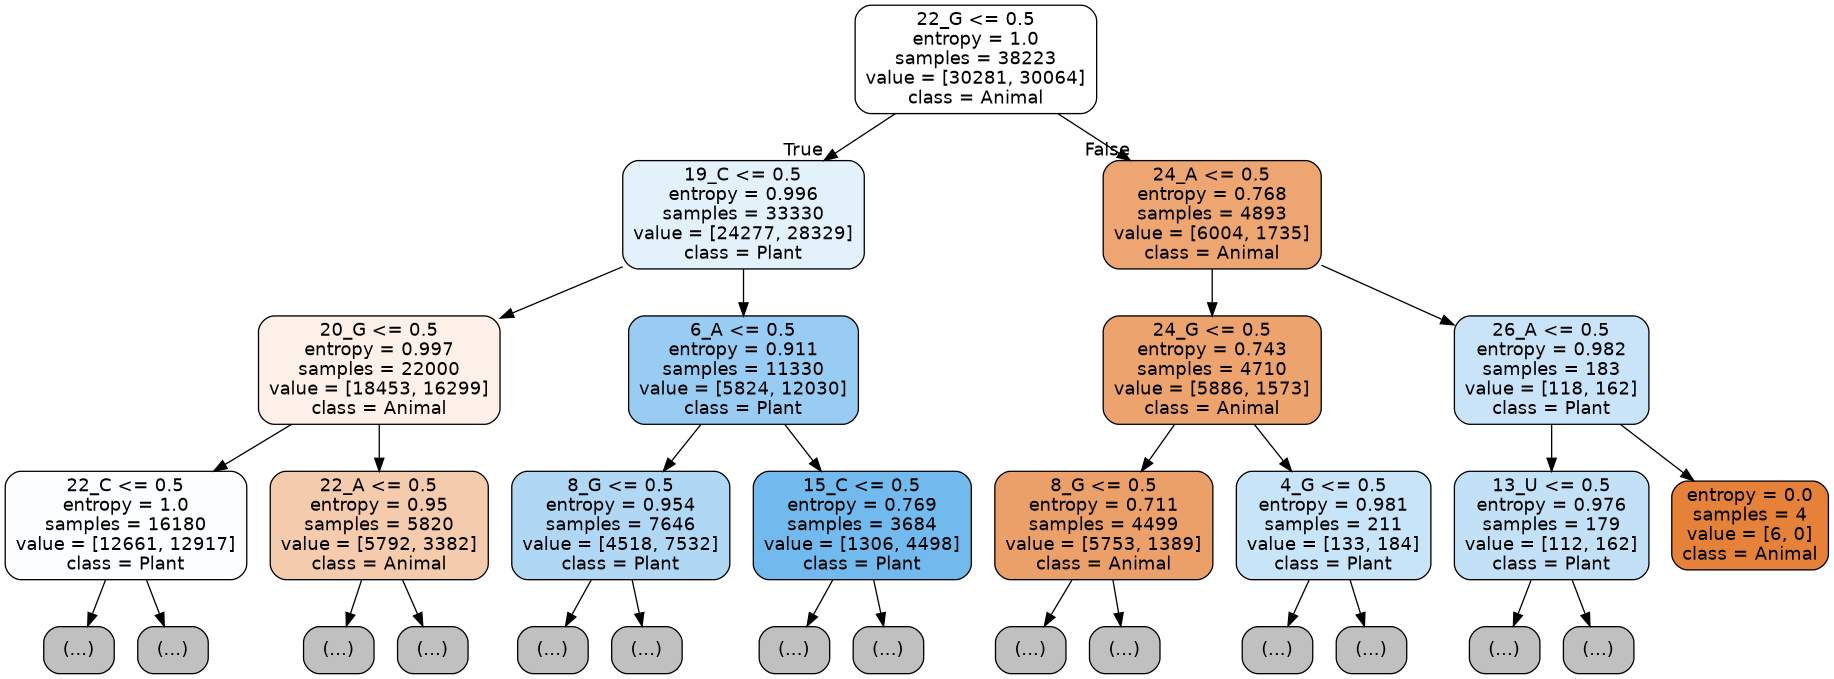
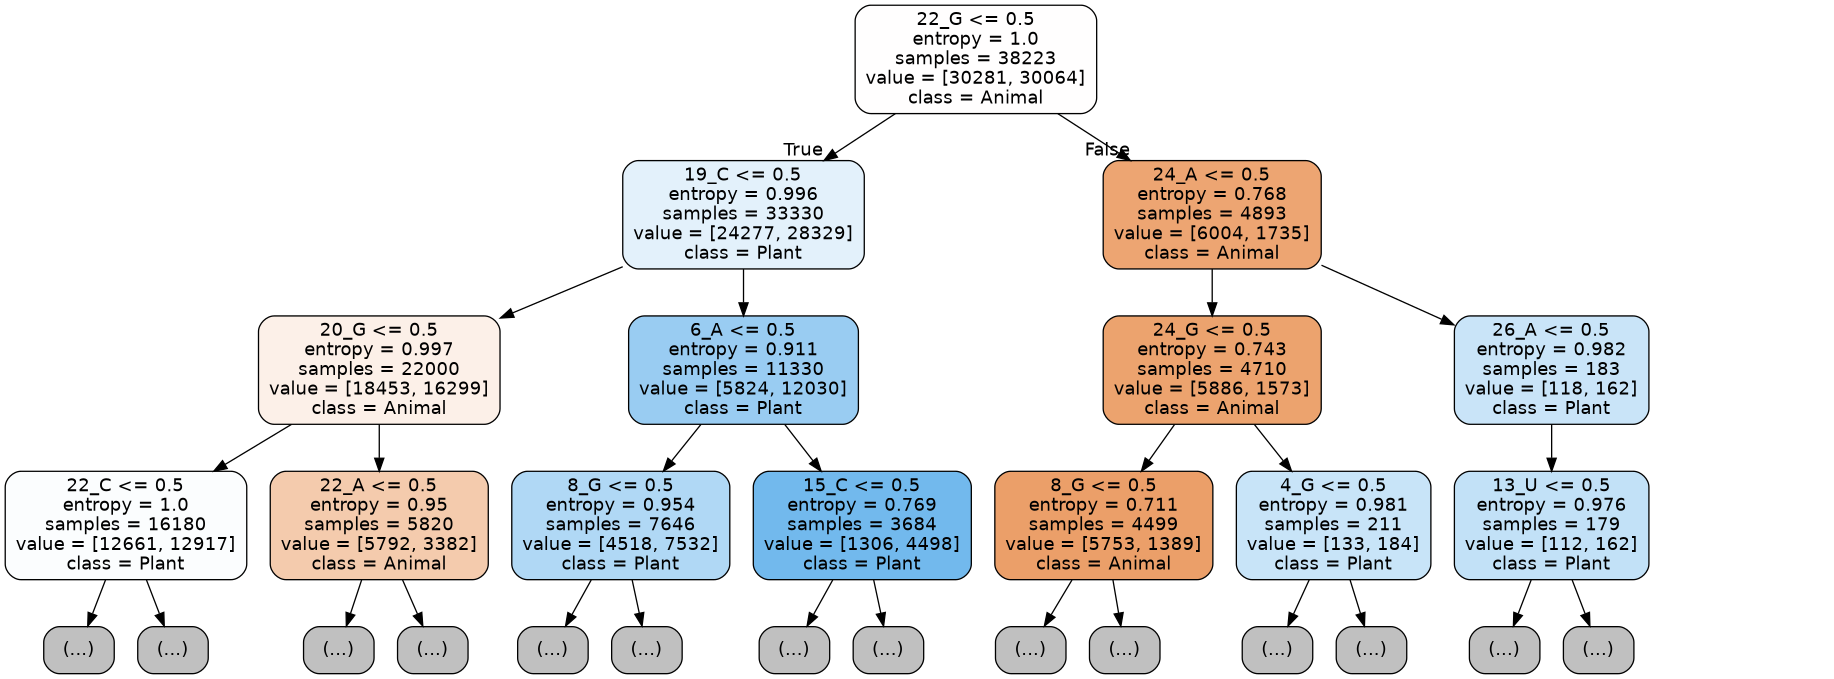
(1750, 525) -> none
